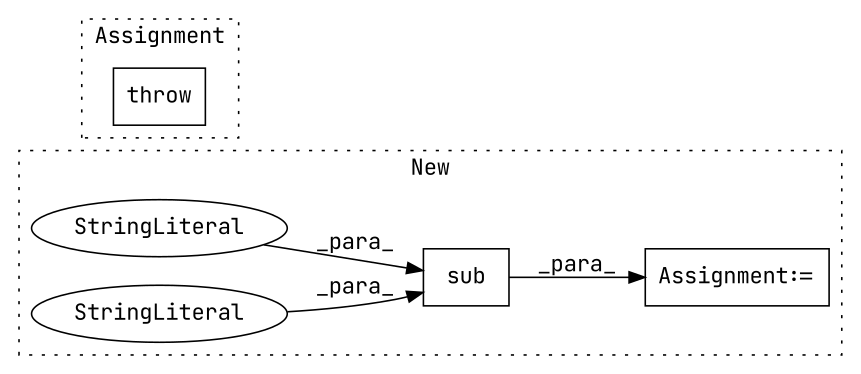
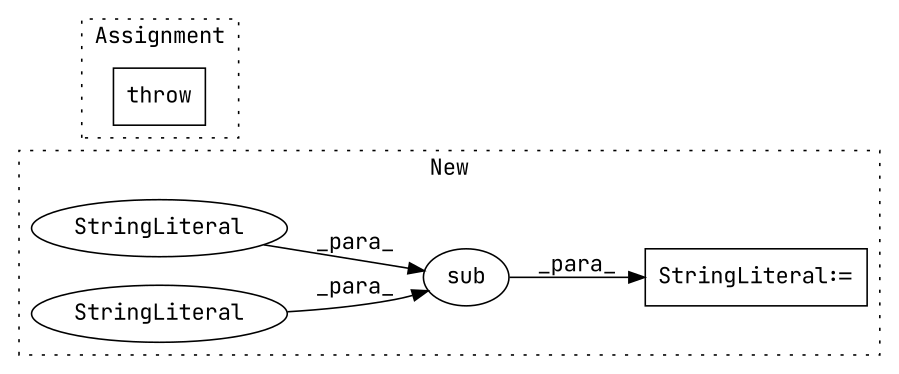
(466, 277) -> (466, 277)
(737, 277) -> (756, 277)
